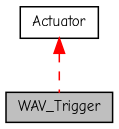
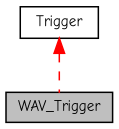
(59, 23) -> (59, 23)
